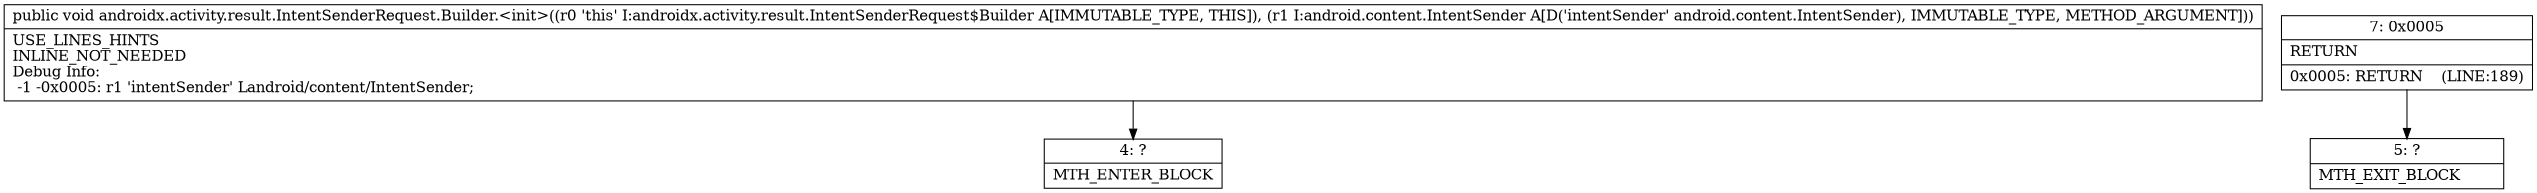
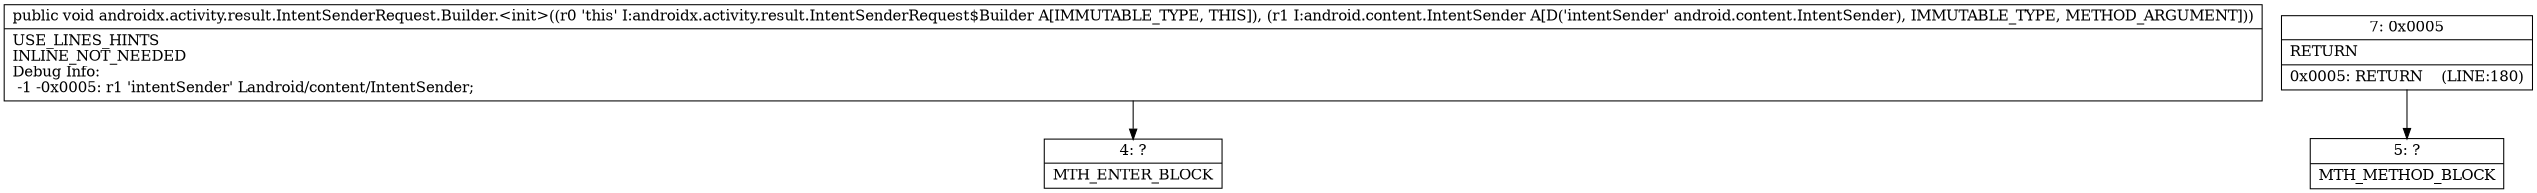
(2407, 77) -> (2407, 77)
(2390, 176) -> (2407, 176)
